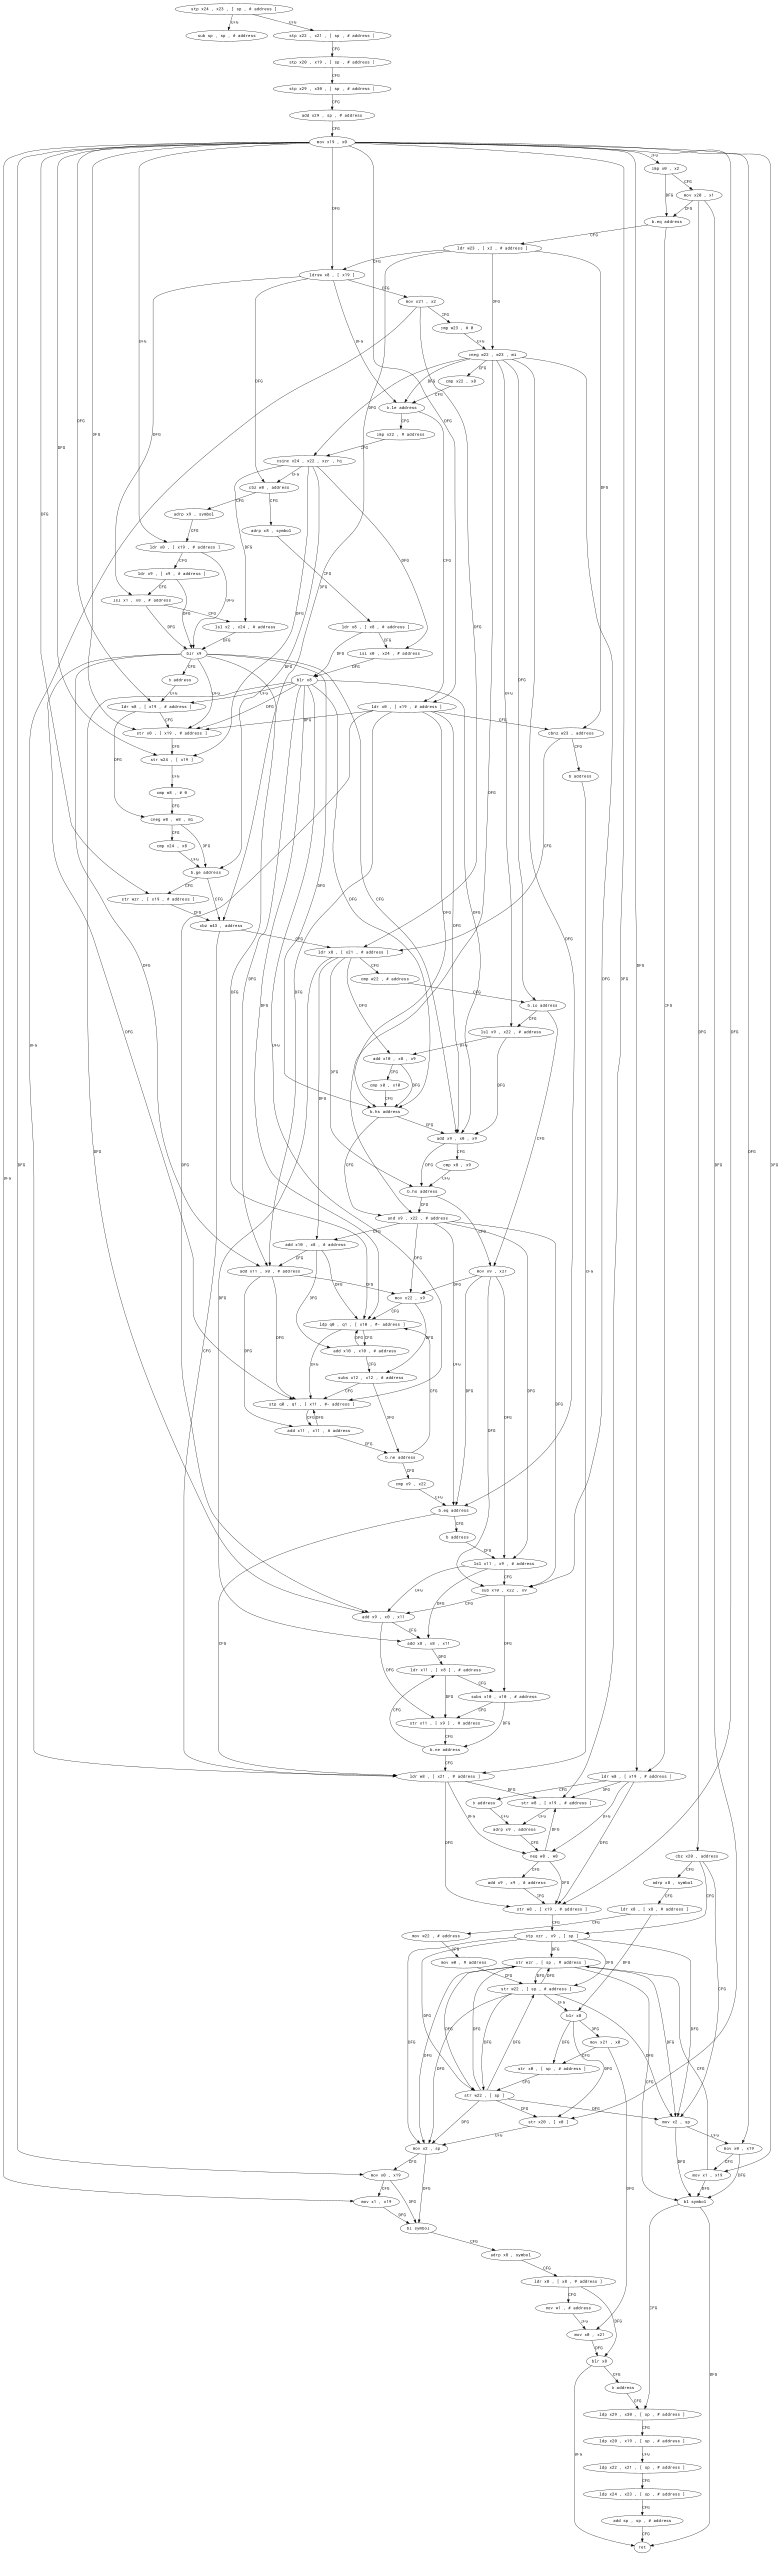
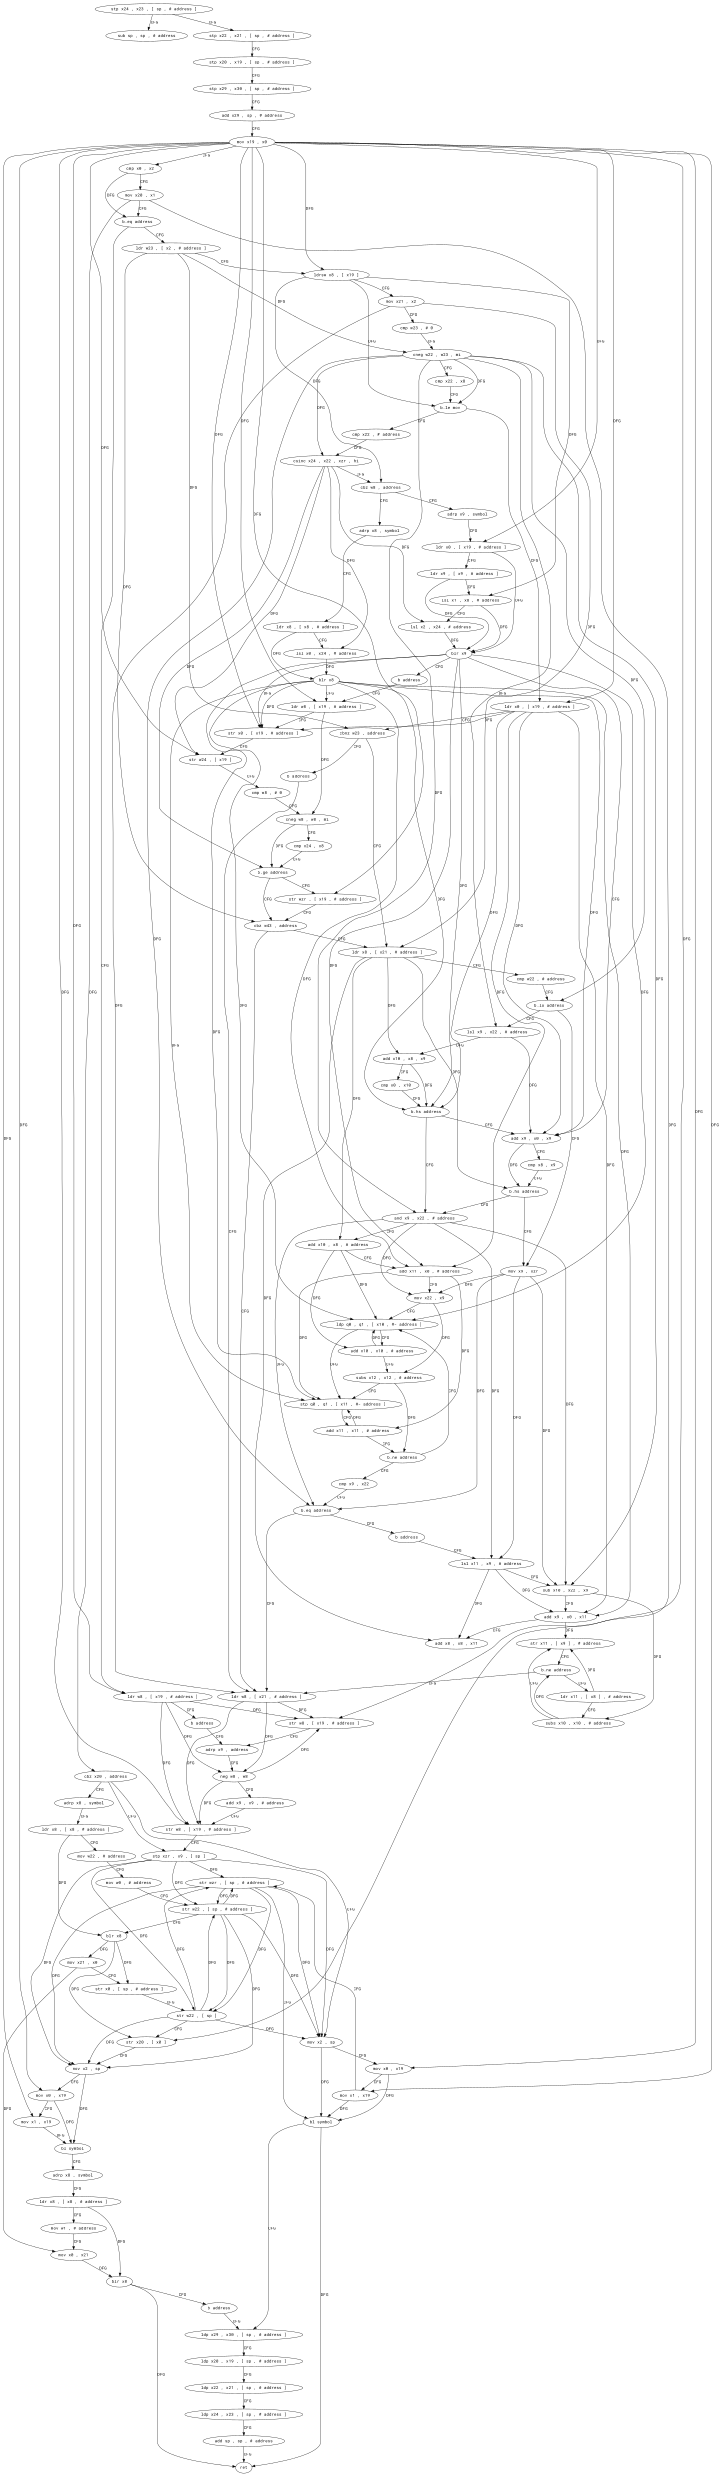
(402, 408) -> (450, 408)
(436, 1656) -> none
